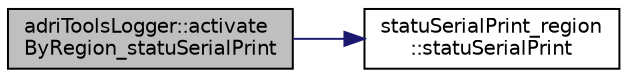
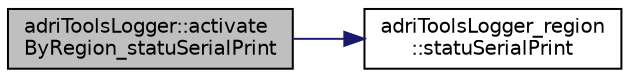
(492, 39) -> (493, 39)
